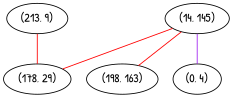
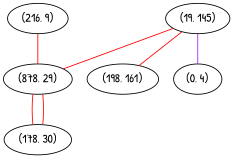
(37, 19) -> (38, 19)
(197, 19) -> (198, 19)
(37, 79) -> (38, 79)
(122, 79) -> (123, 79)
none -> (38, 140)
